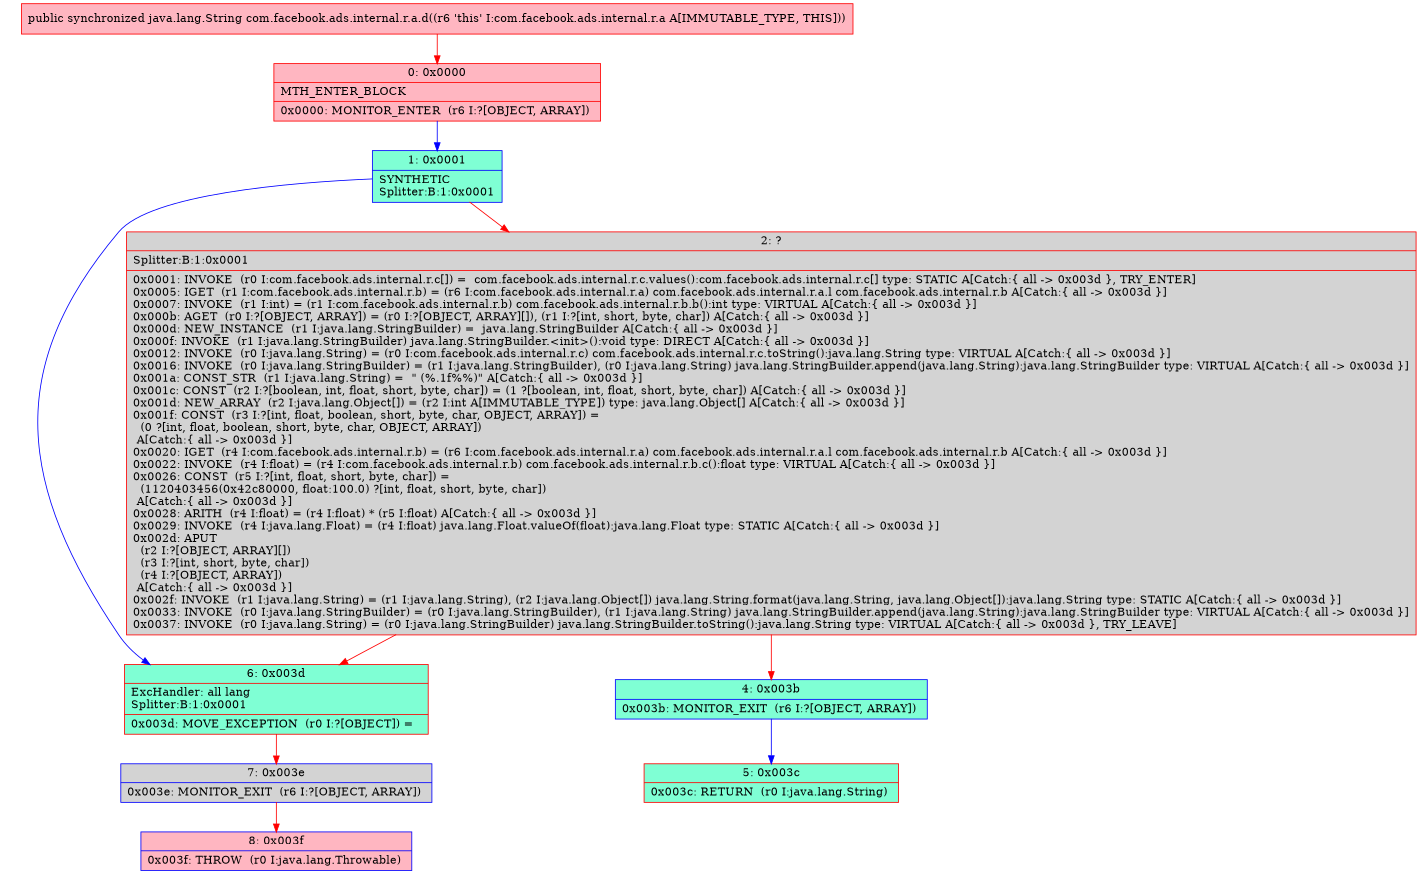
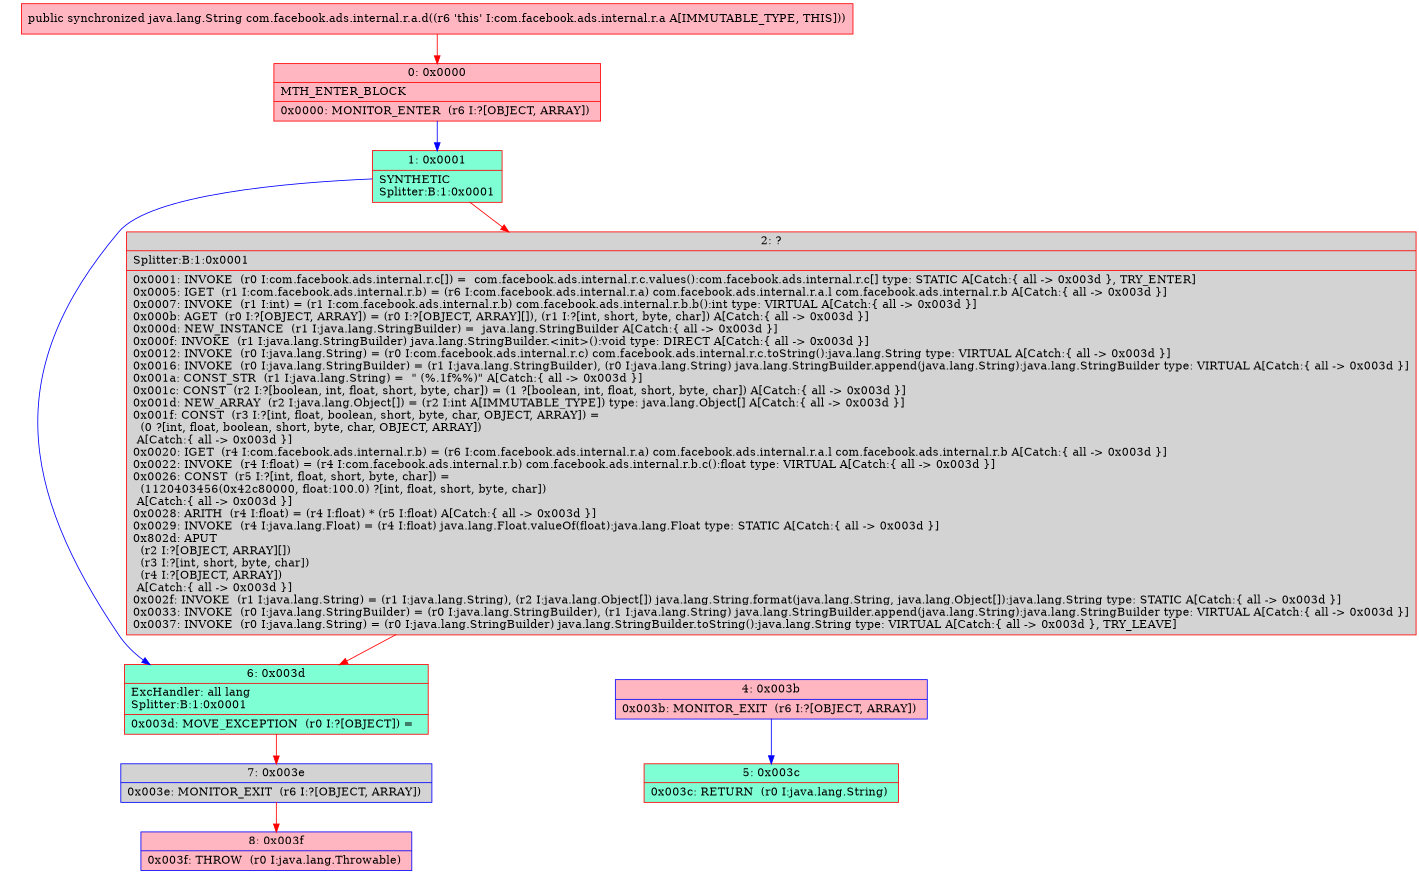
(437, 176) -> (437, 176)
(179, 538) -> (179, 538)
(771, 653) -> none
(771, 699) -> (771, 699)
